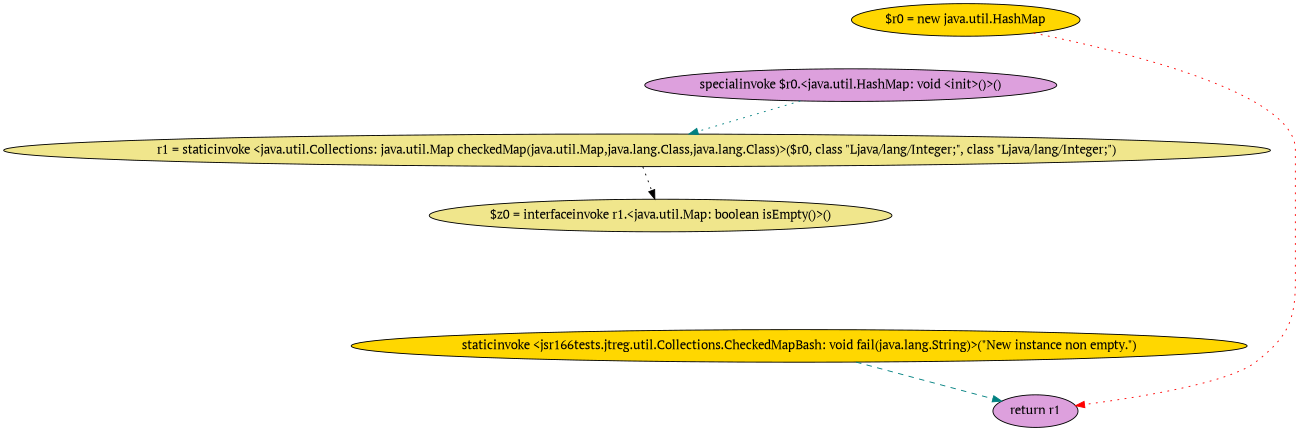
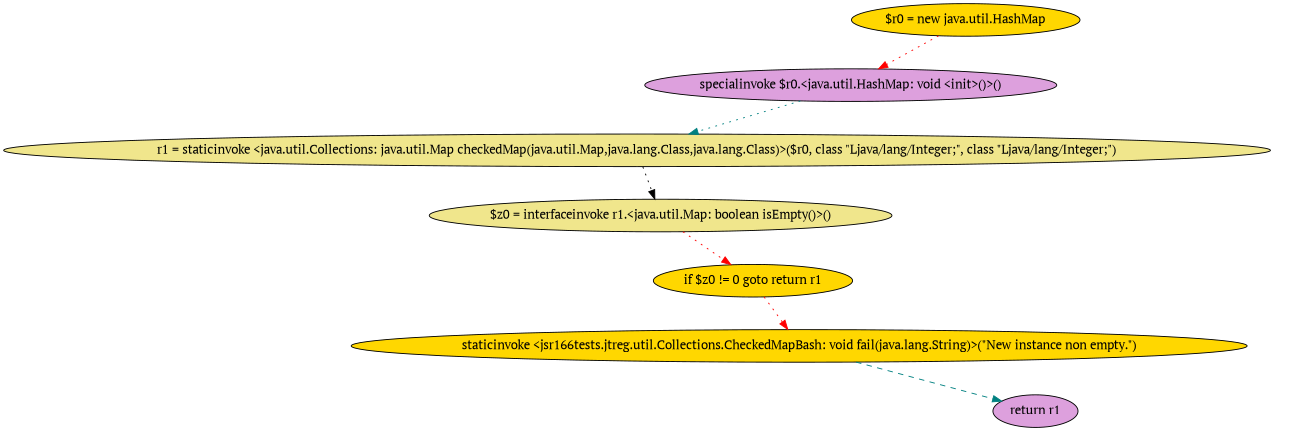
(1295, 203) -> (913, 50)
none -> (753, 281)
